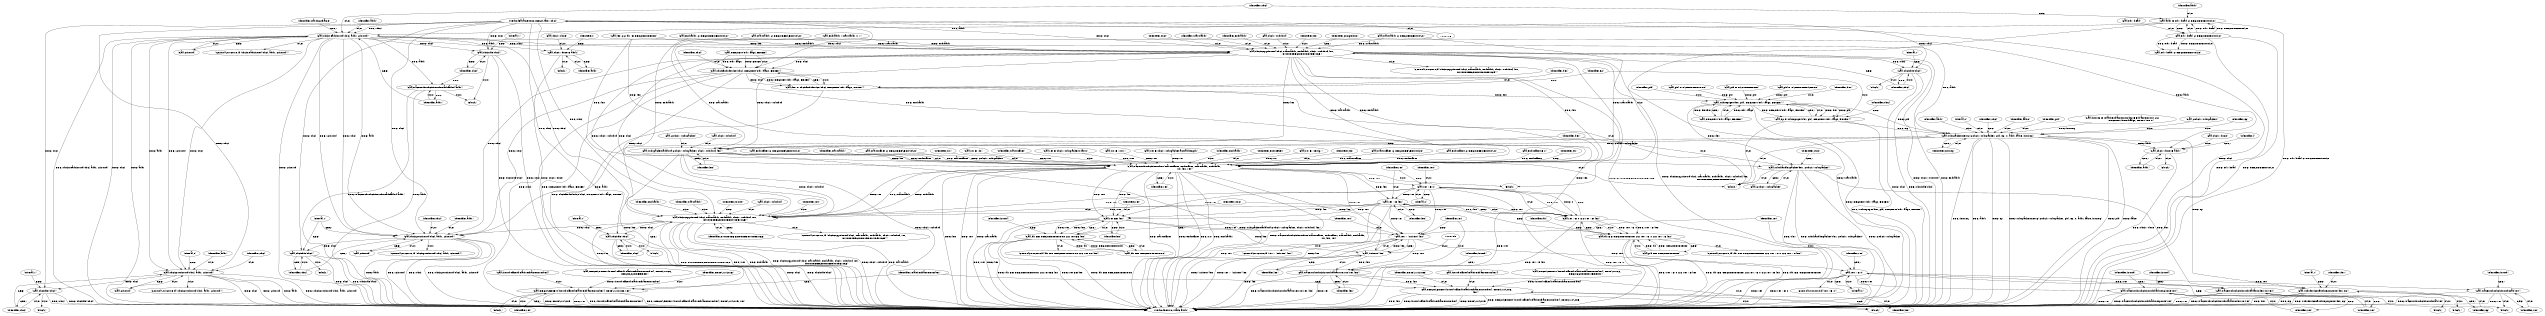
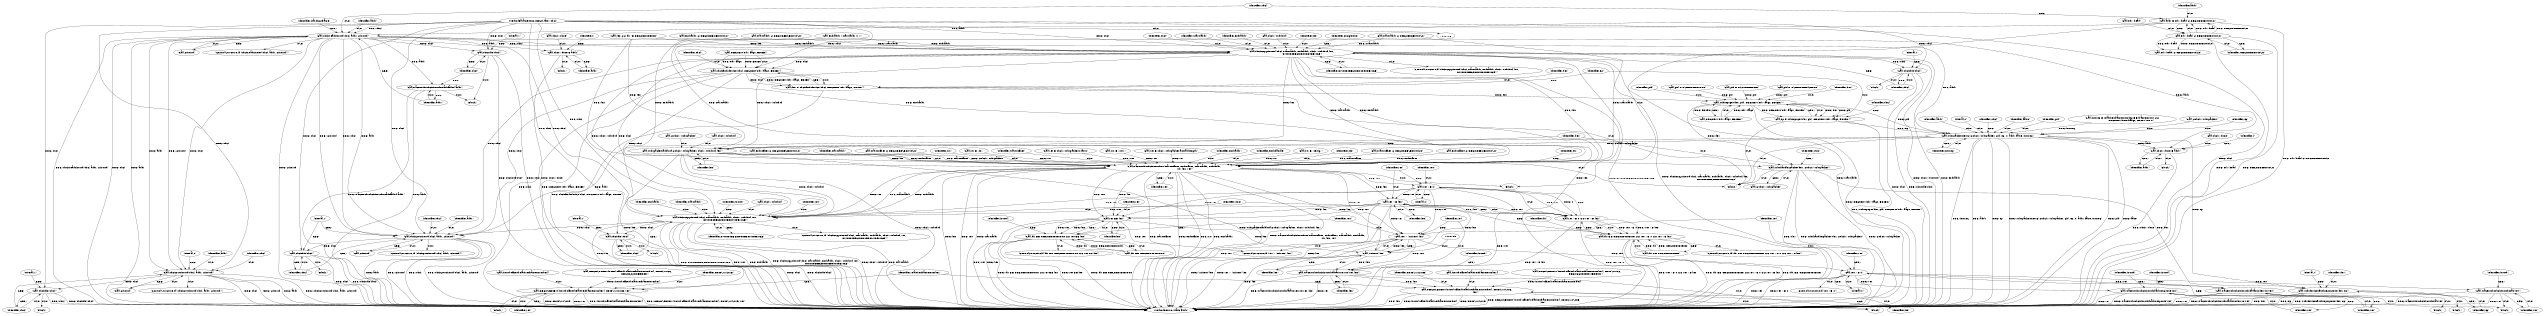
(1004, 25) -> (1023, 28)
none -> (2246, 53)
none -> (1352, 71)
(1270, 151) -> (1270, 151)
(1534, 151) -> none
none -> (1464, 227)
(1266, 230) -> (1175, 245)
(1661, 253) -> (1661, 253)
